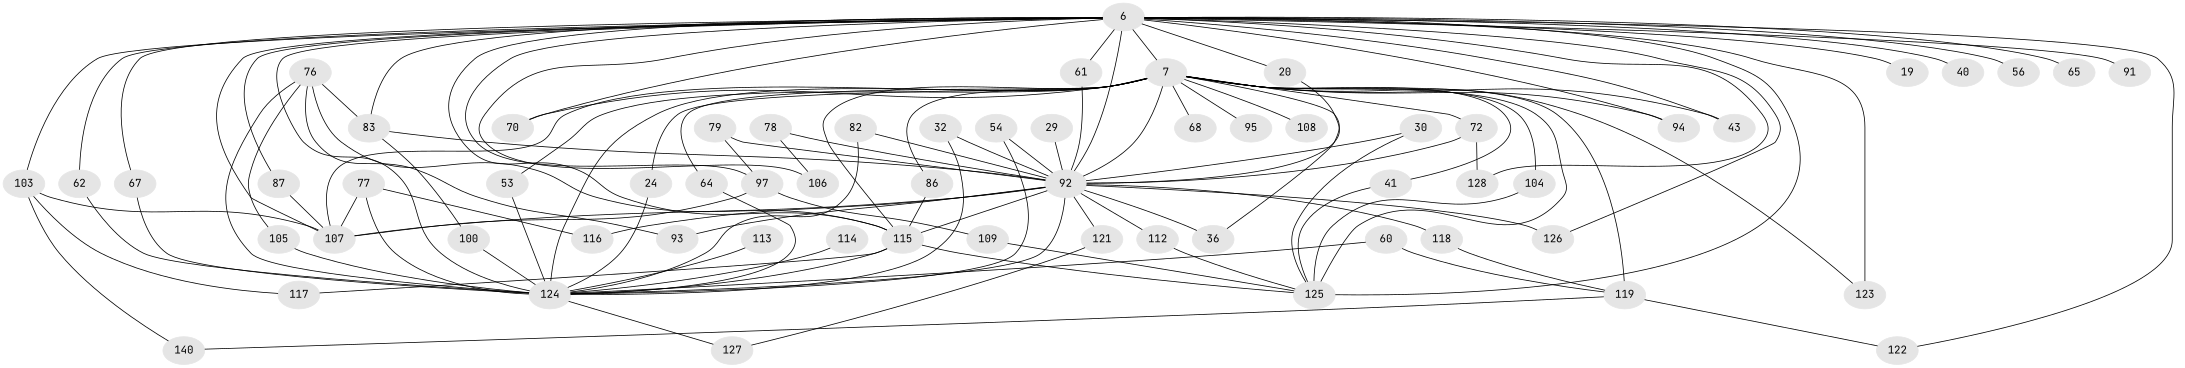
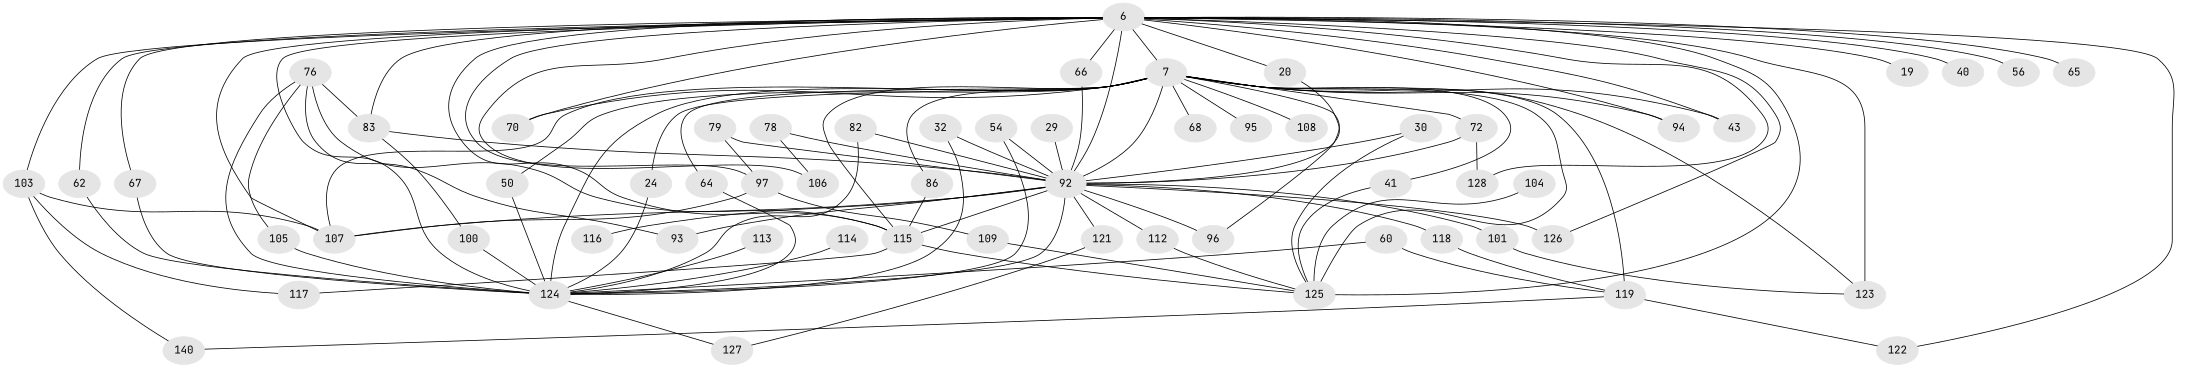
(1081, 73) -> (1081, 73)
(2130, 73) -> none
(1384, 89) -> none
(279, 184) -> none
(364, 184) -> none
(507, 184) -> (507, 184)
(1213, 239) -> (1213, 239)
none -> (1497, 239)
(754, 278) -> none
